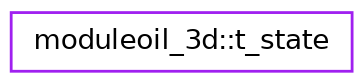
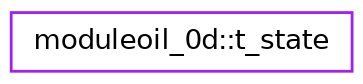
(182, 42) -> (182, 42)
